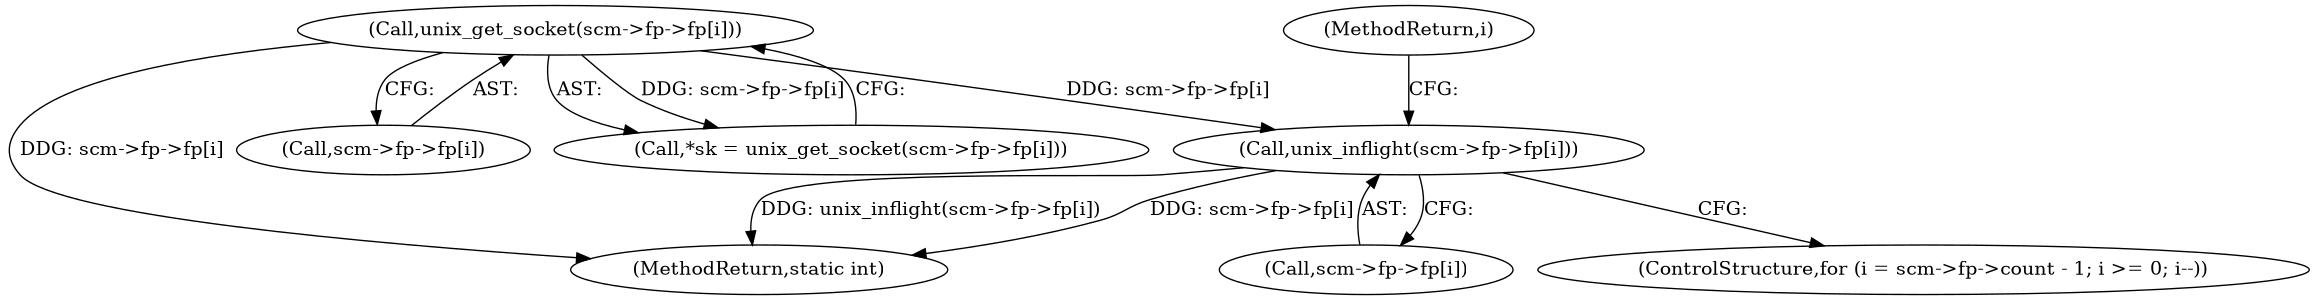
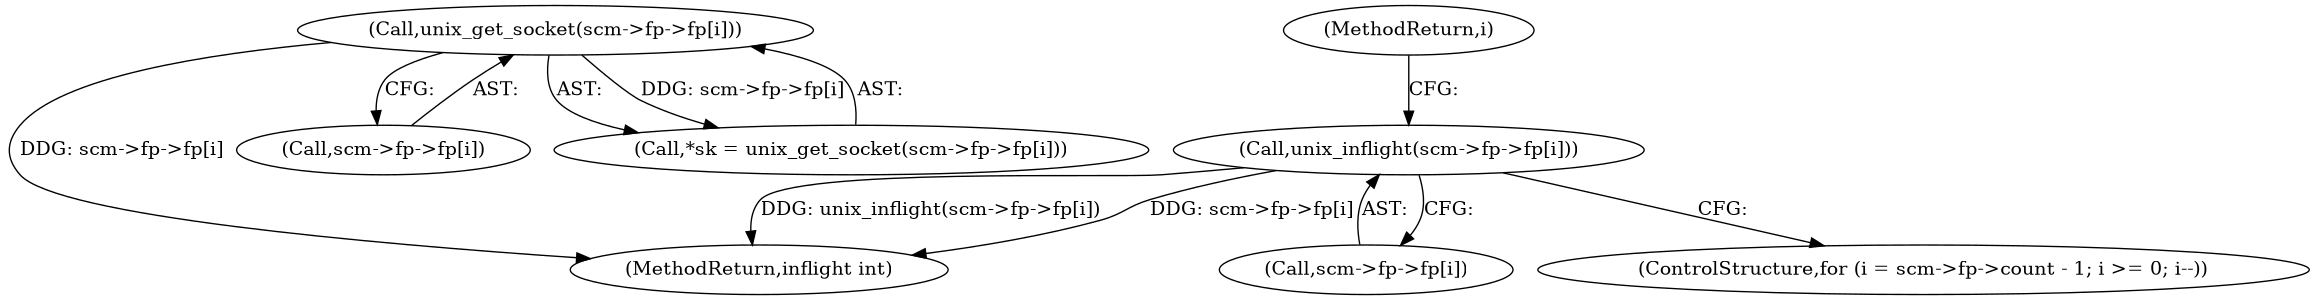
(981, 89) -> none
(884, 90) -> (884, 90)
(759, 270) -> (759, 270)
